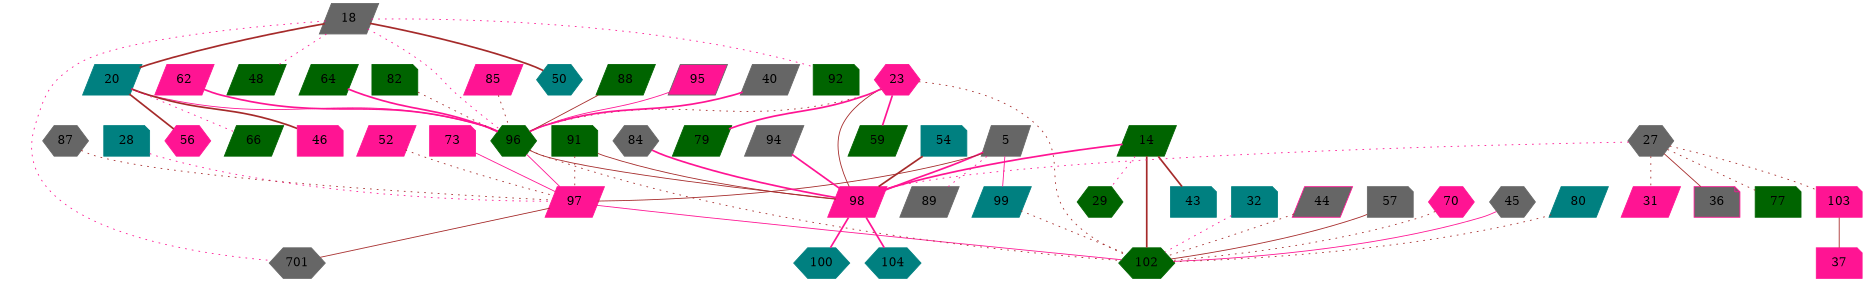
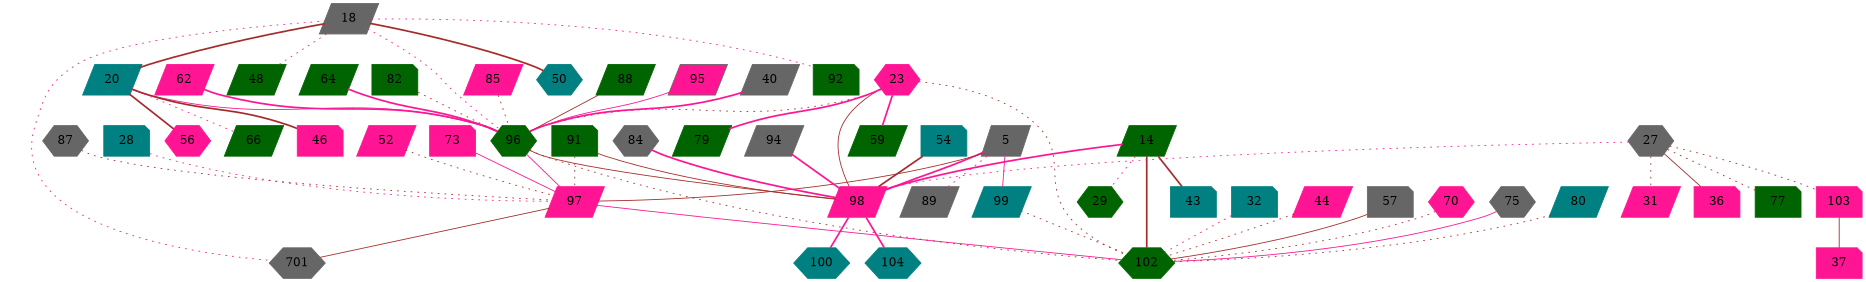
(1322, 202) -> (1322, 202)
(1512, 202) -> (1512, 202)
(1717, 202) -> (1717, 202)
